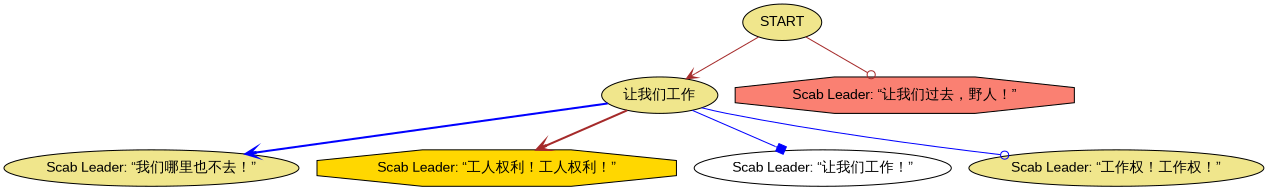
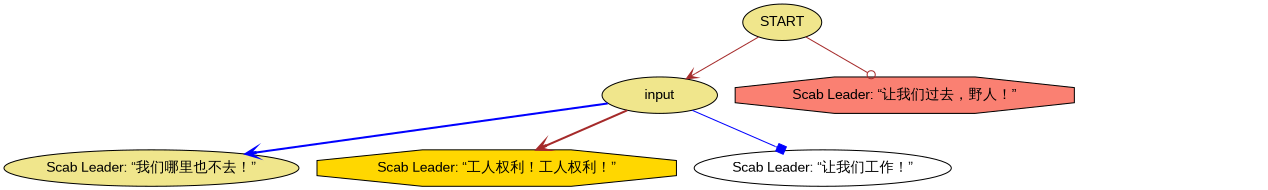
(660, 95) -> (660, 95)
(1116, 168) -> none
